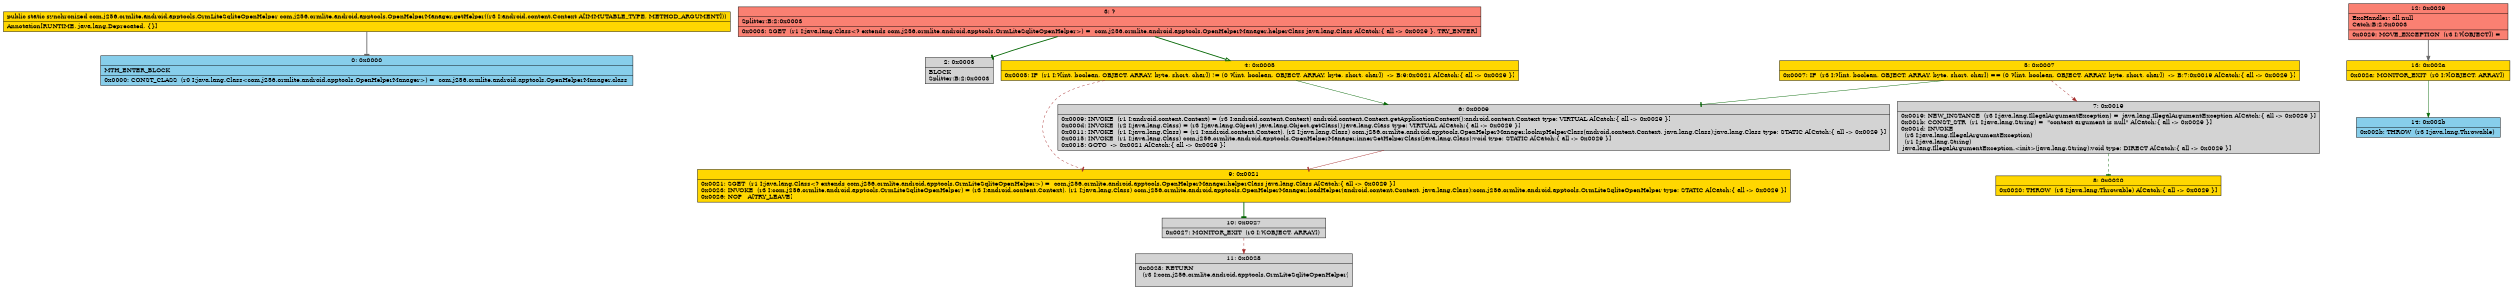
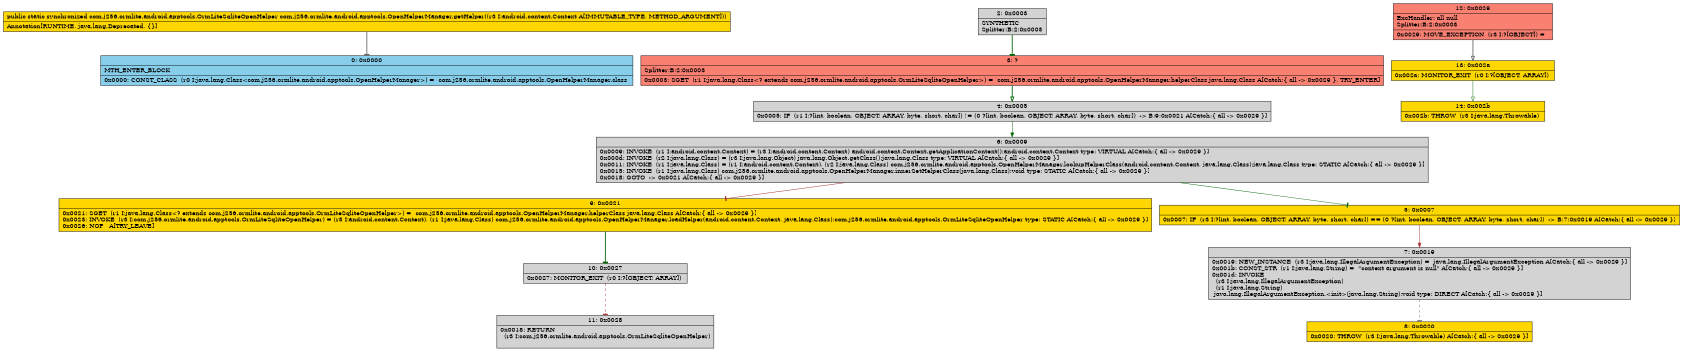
(2380, 25) -> (1427, 25)
(1026, 46) -> (1012, 44)
(2428, 48) -> (1473, 48)
(1260, 71) -> (1012, 111)
(940, 72) -> (1001, 23)
(2062, 90) -> (1420, 234)
(1823, 92) -> (1263, 194)
(2428, 97) -> (1473, 89)
(1045, 116) -> none
(2428, 127) -> (1473, 111)
(2108, 164) -> (1420, 310)
(1244, 244) -> (605, 298)
(1168, 268) -> (530, 330)
